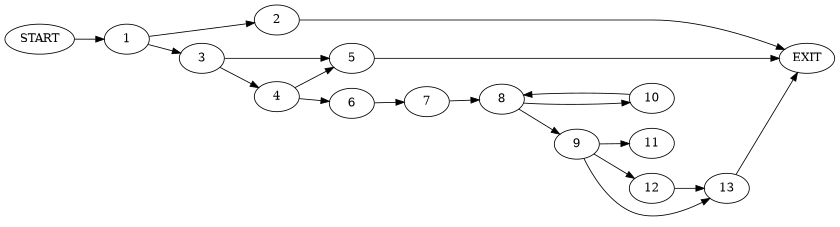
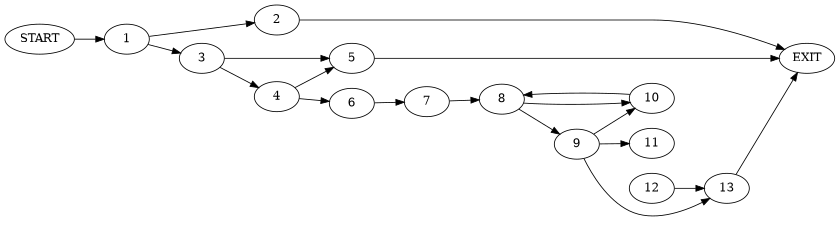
(611, 164) -> (611, 123)
